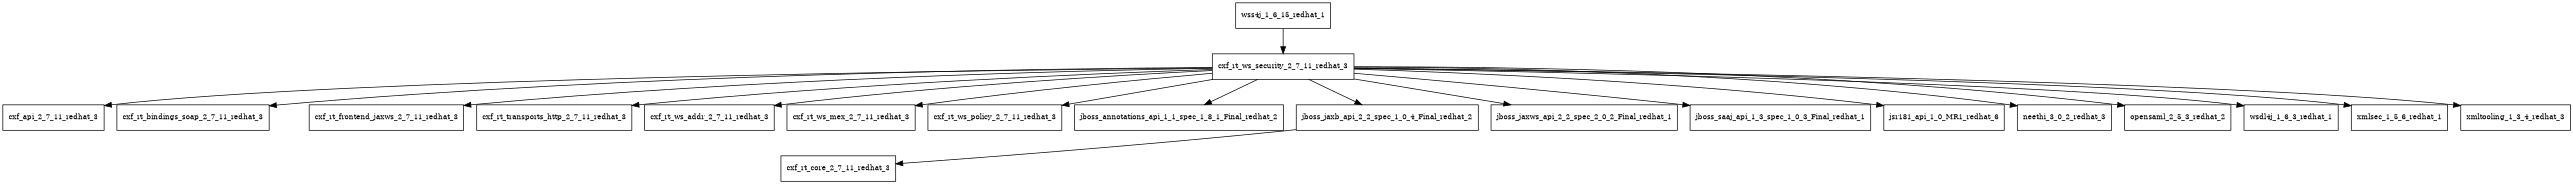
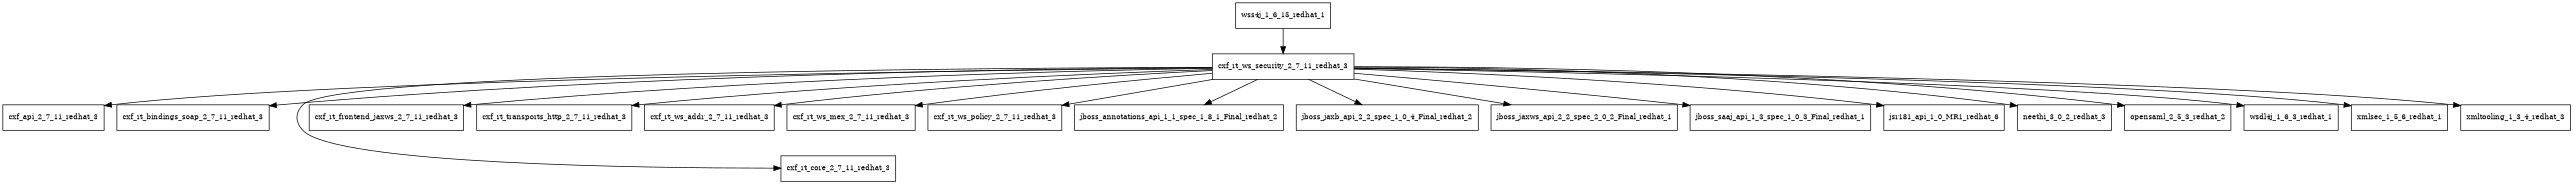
(1100, 148) -> (298, 112)
